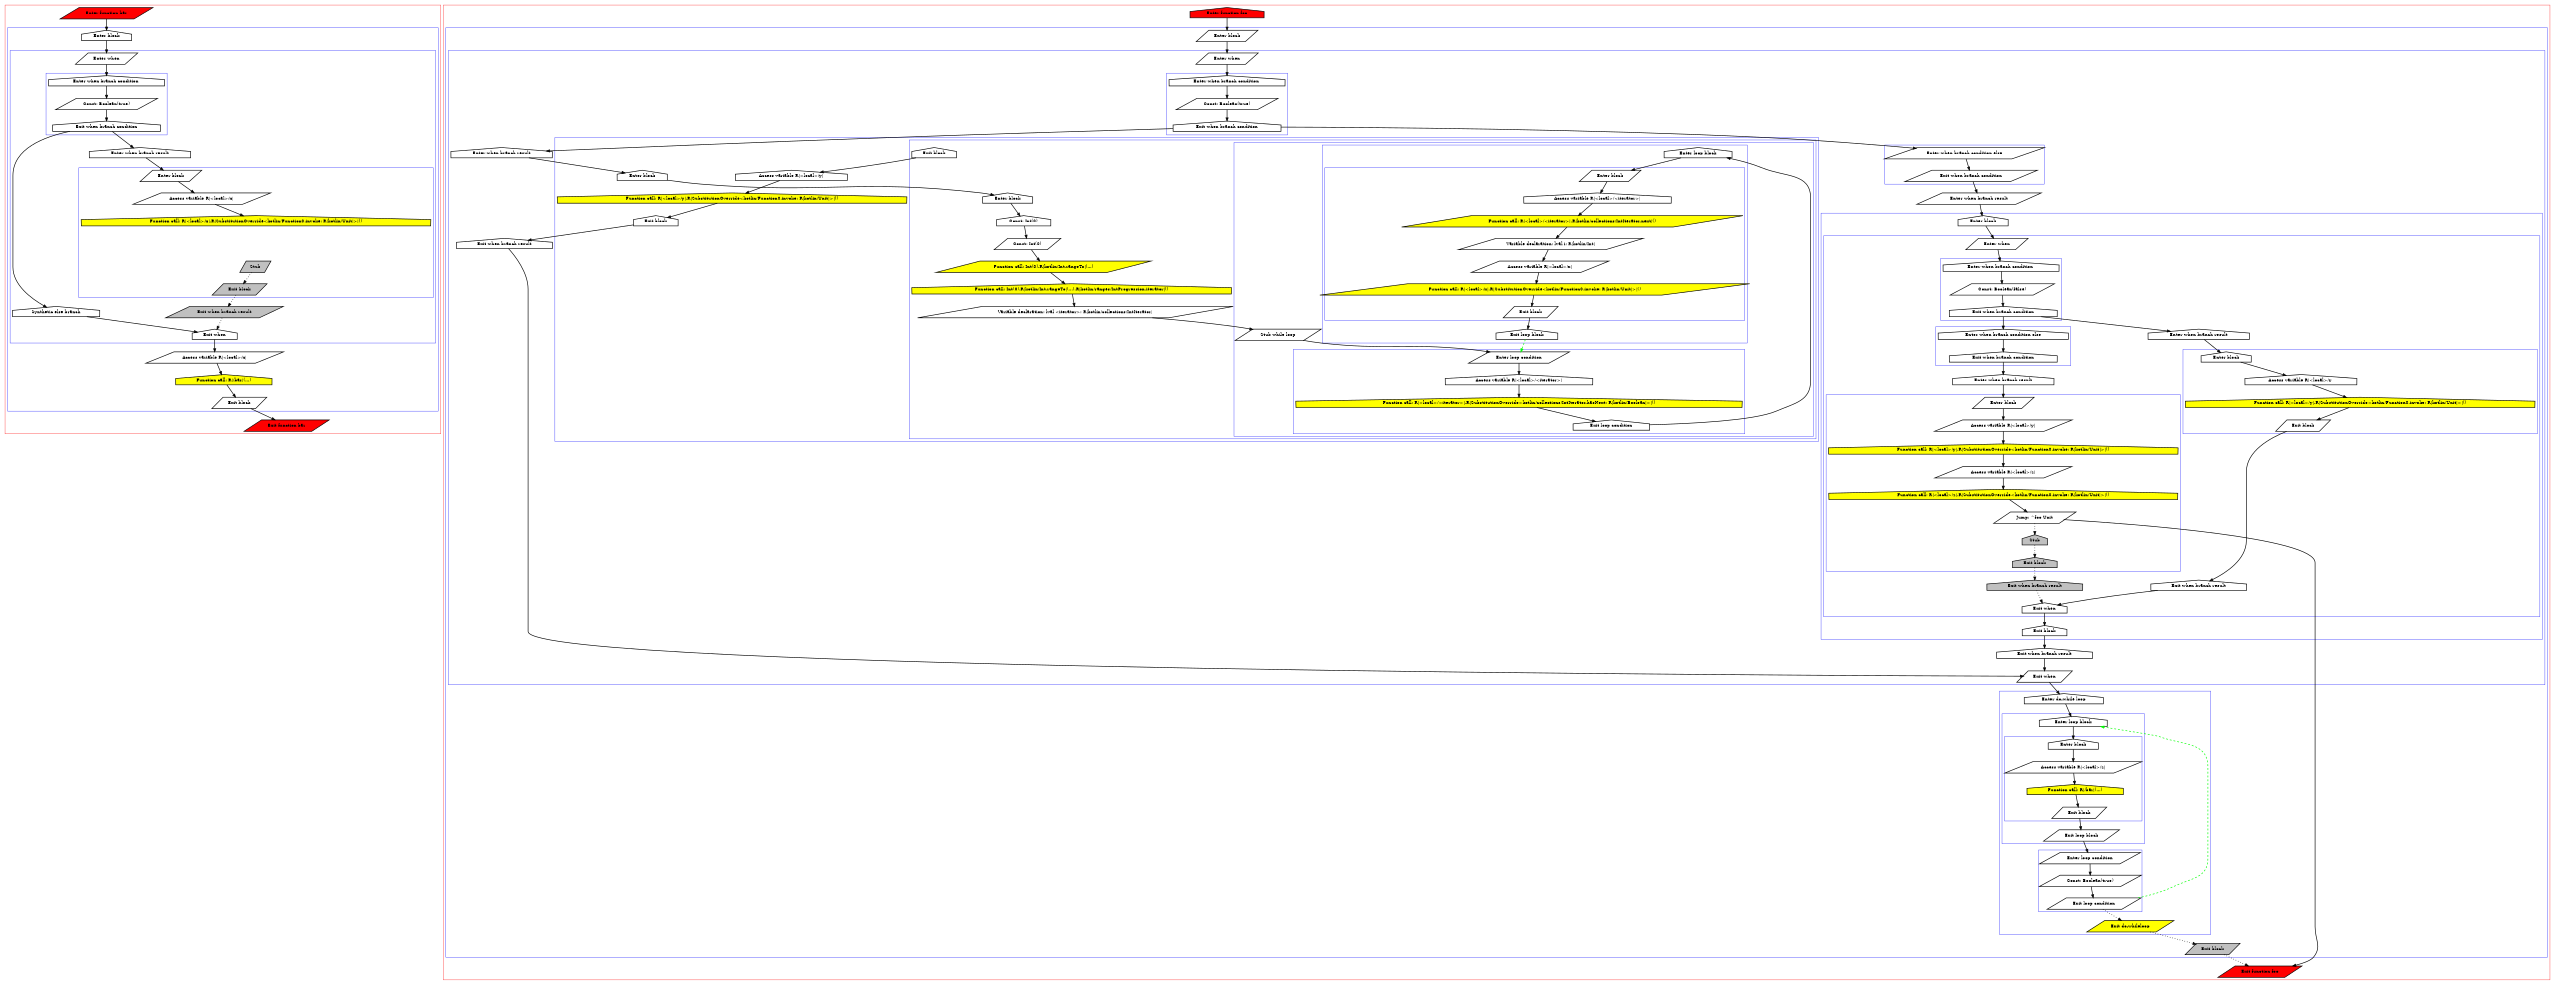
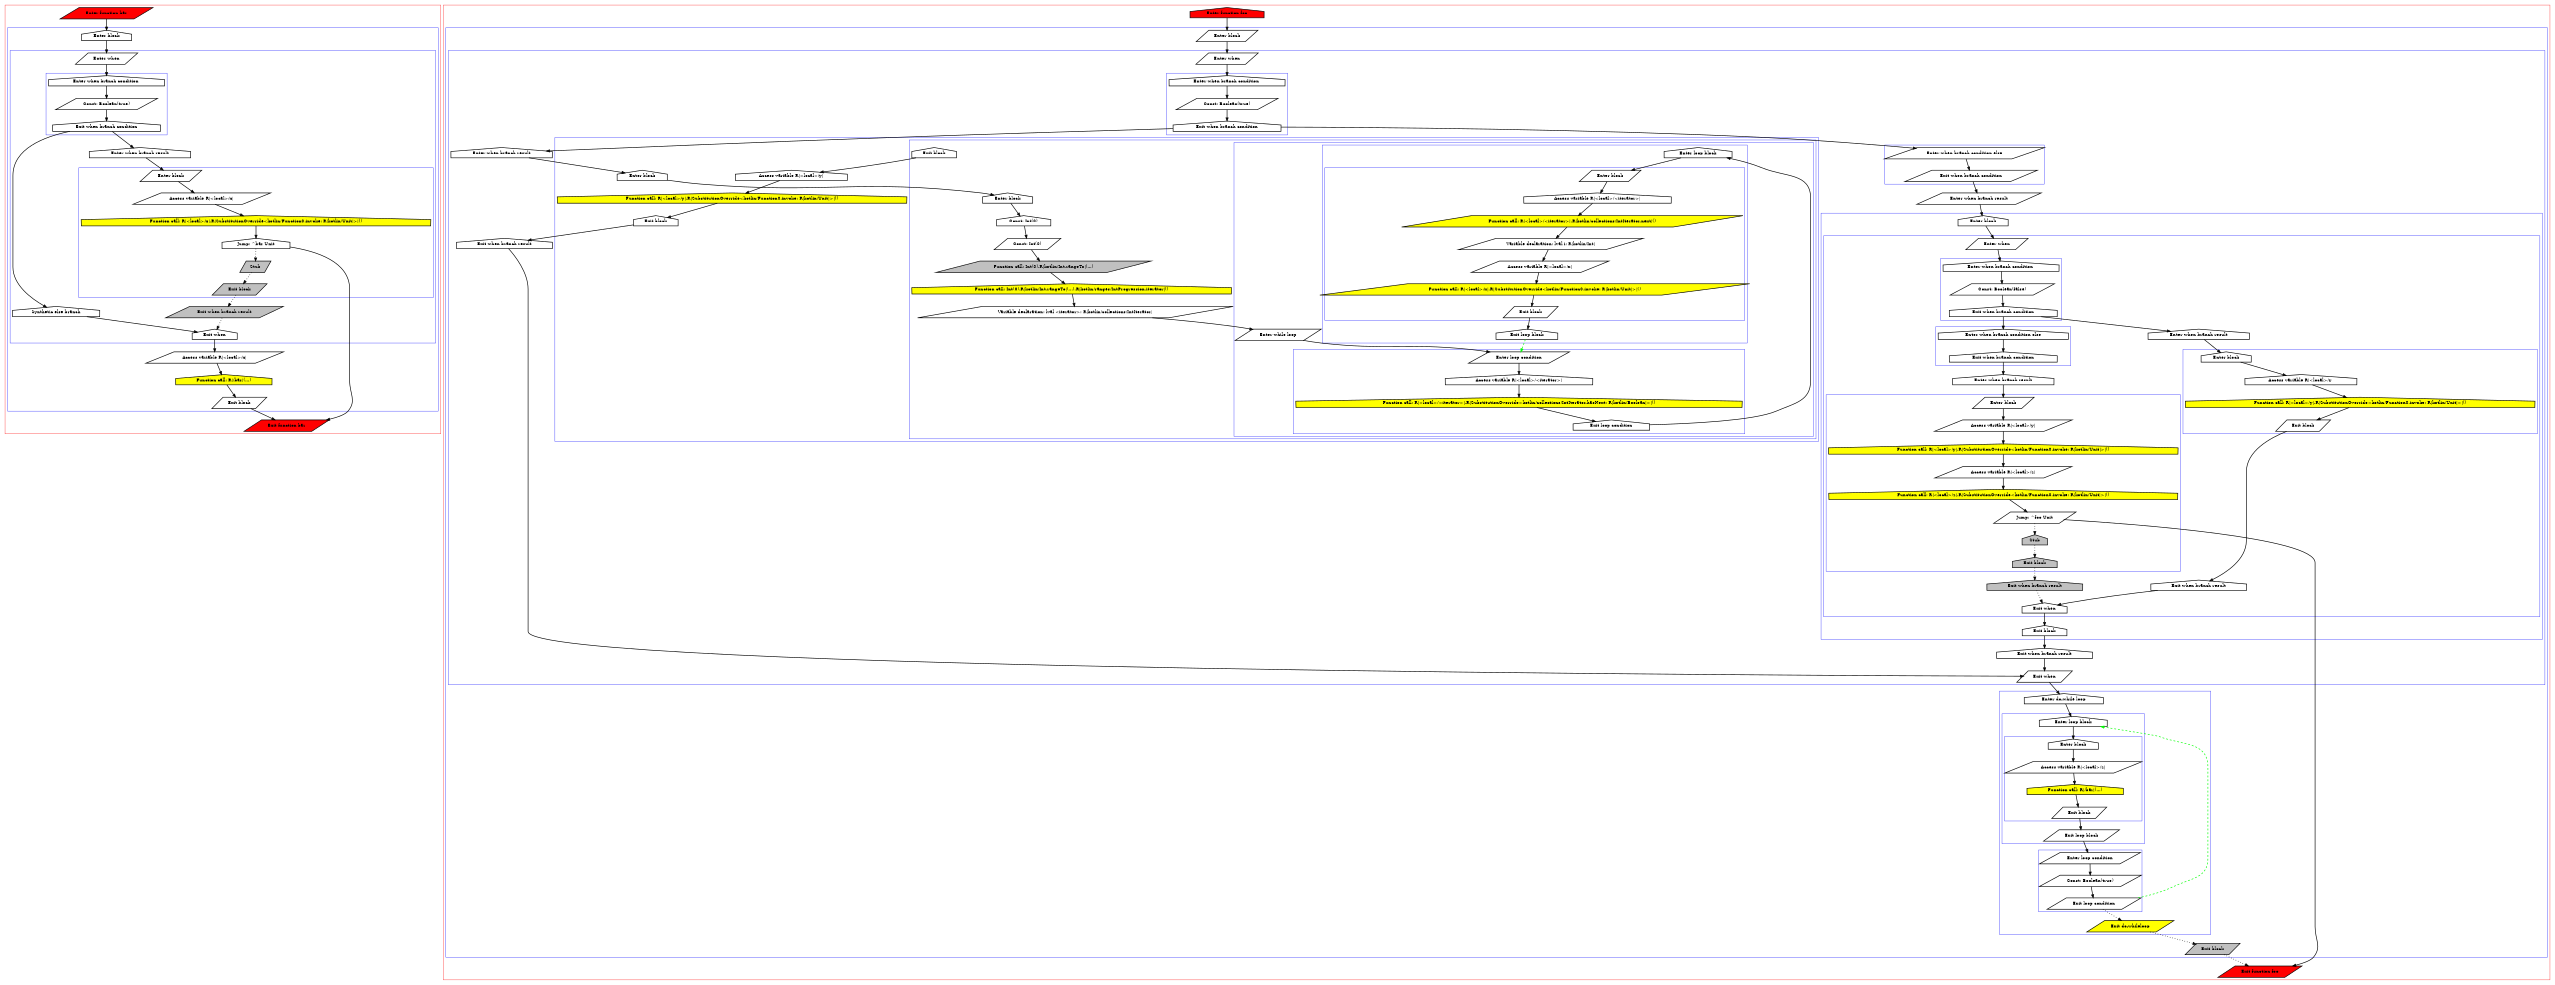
none -> (256, 244)
(1044, 267) -> (1044, 267)
(1278, 335) -> (1278, 335)
